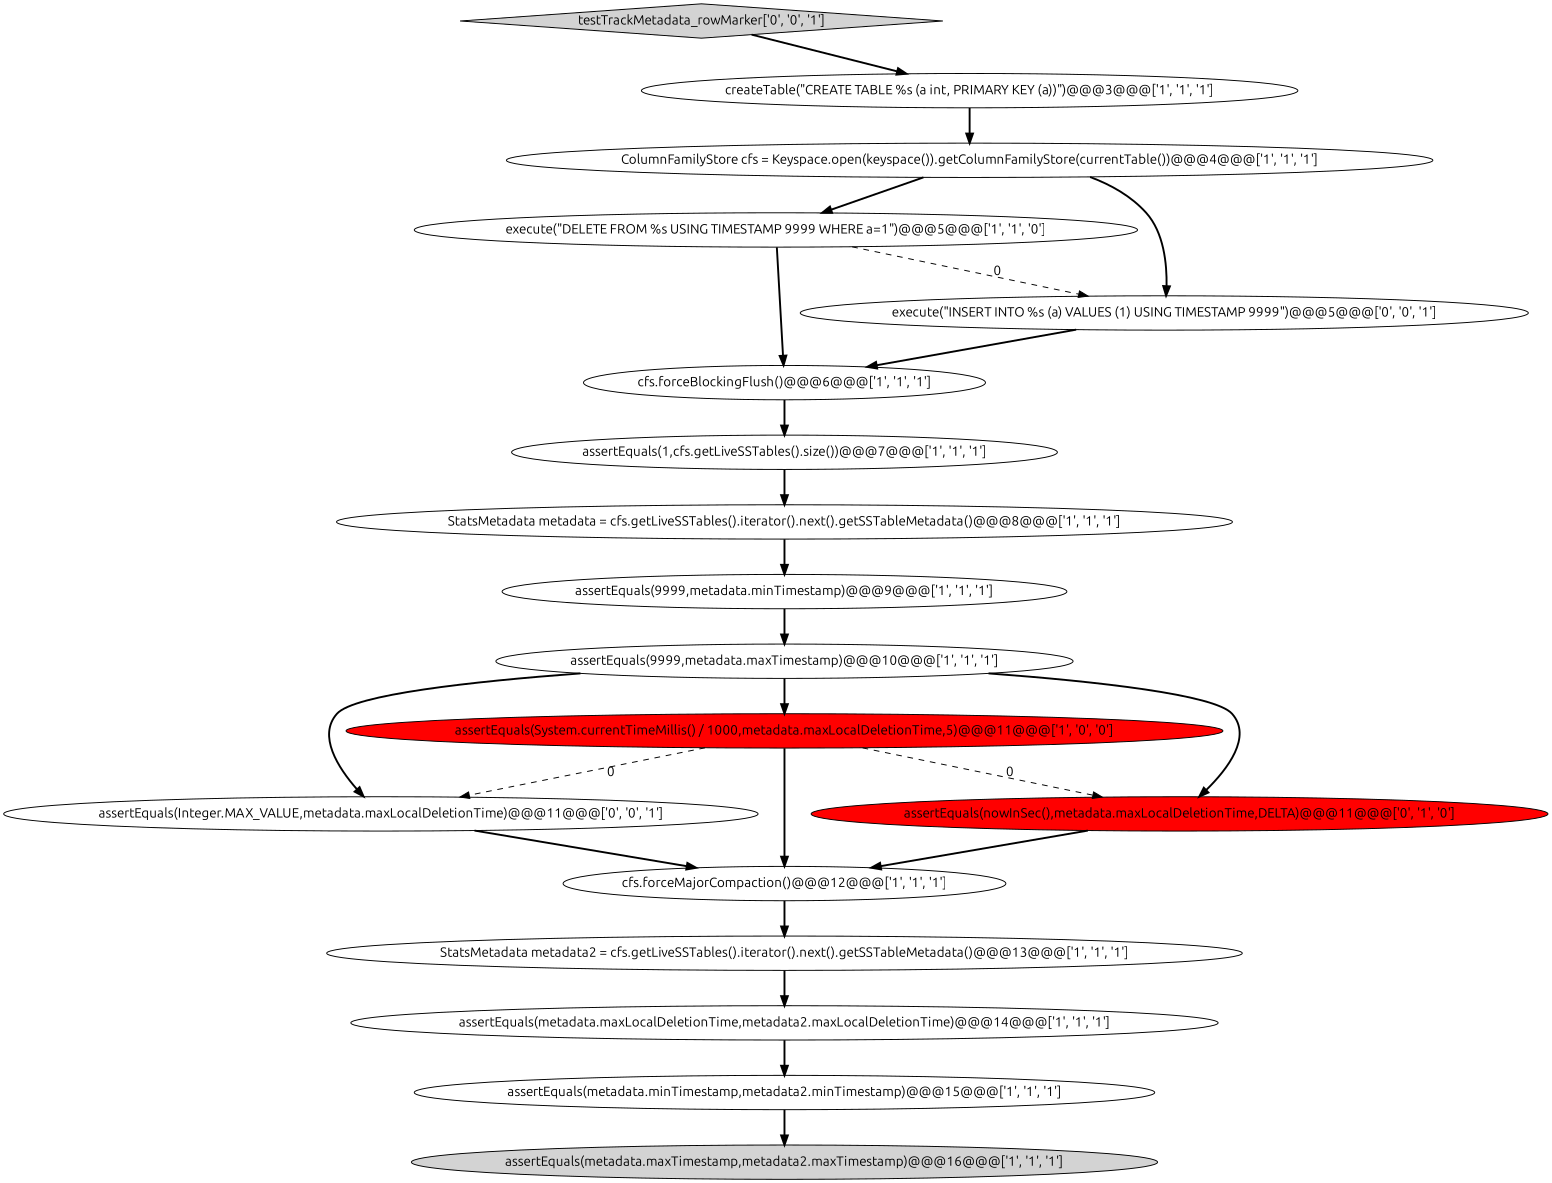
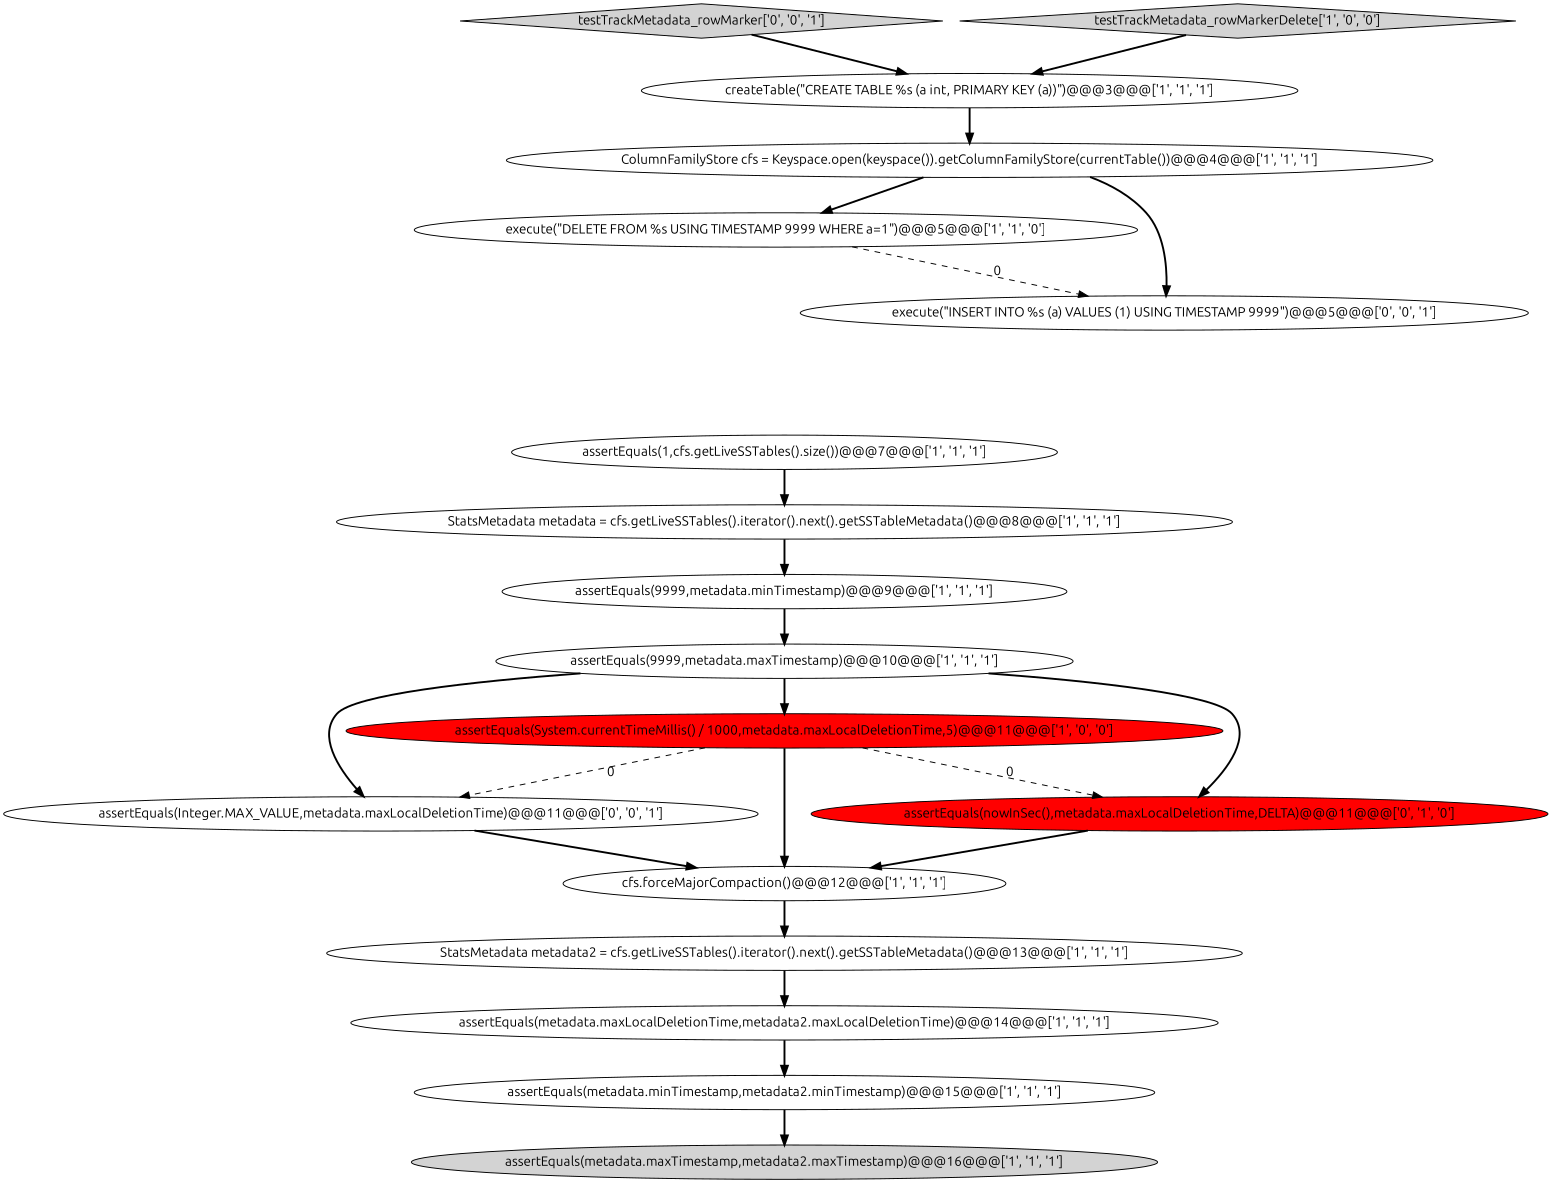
none -> (1238, 21)
(784, 383) -> none
